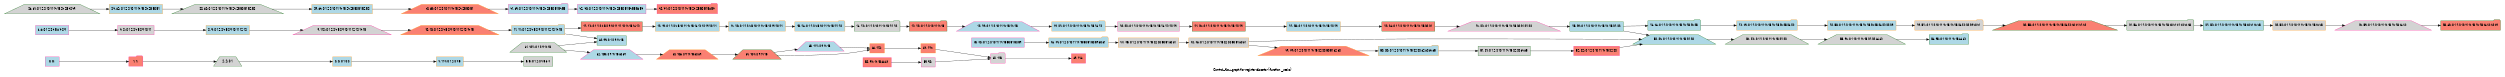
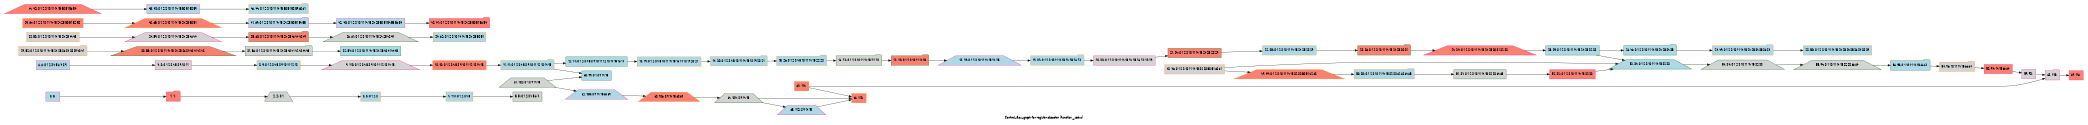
none -> (53, 9)
(136, 9) -> (459, 37)
(228, 9) -> none
(342, 9) -> (53, 23)
(1904, 25) -> none
(2267, 25) -> none
(612, 26) -> (597, 62)
(1408, 26) -> (1384, 50)
(1504, 26) -> (1480, 50)
(450, 30) -> (459, 65)
none -> (319, 37)
(1149, 43) -> none
(901, 48) -> (829, 92)
(757, 55) -> (739, 98)
(342, 62) -> (371, 97)
none -> (1957, 67)
